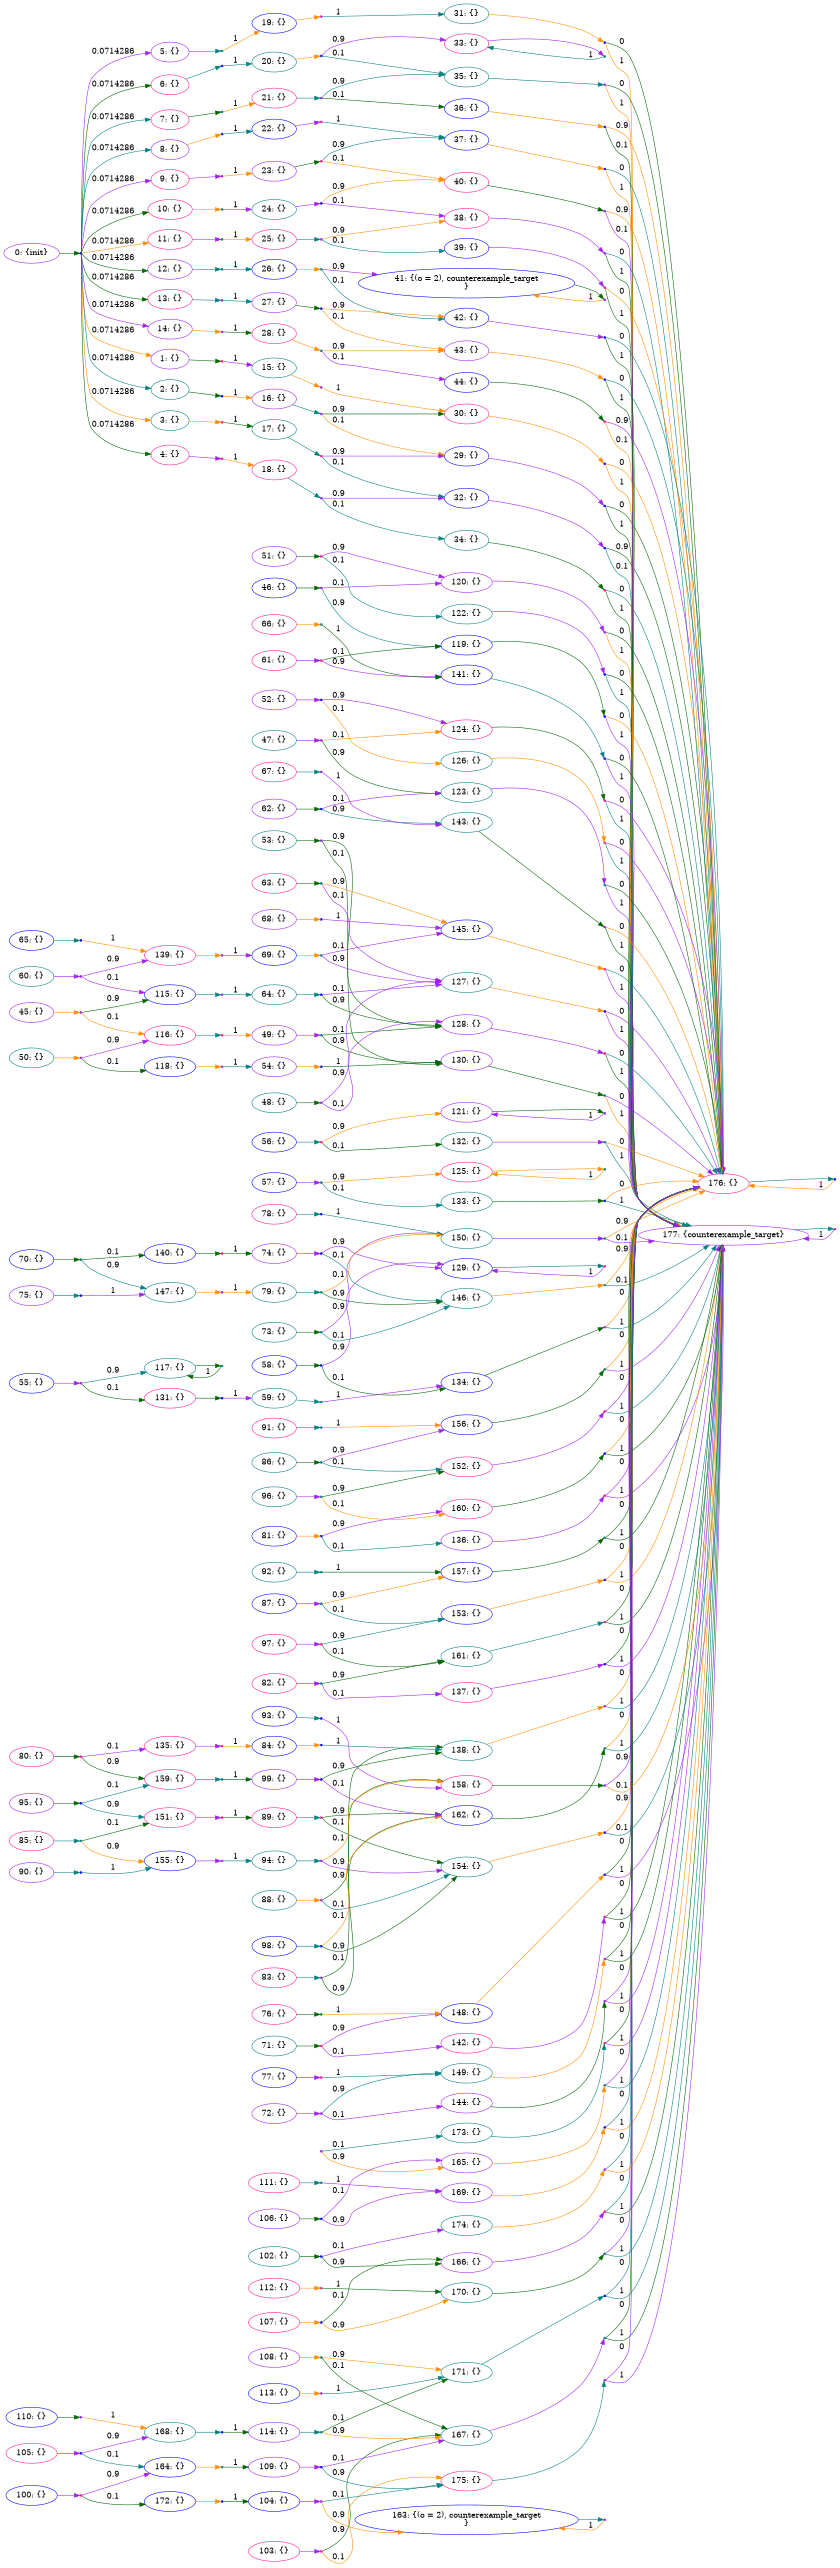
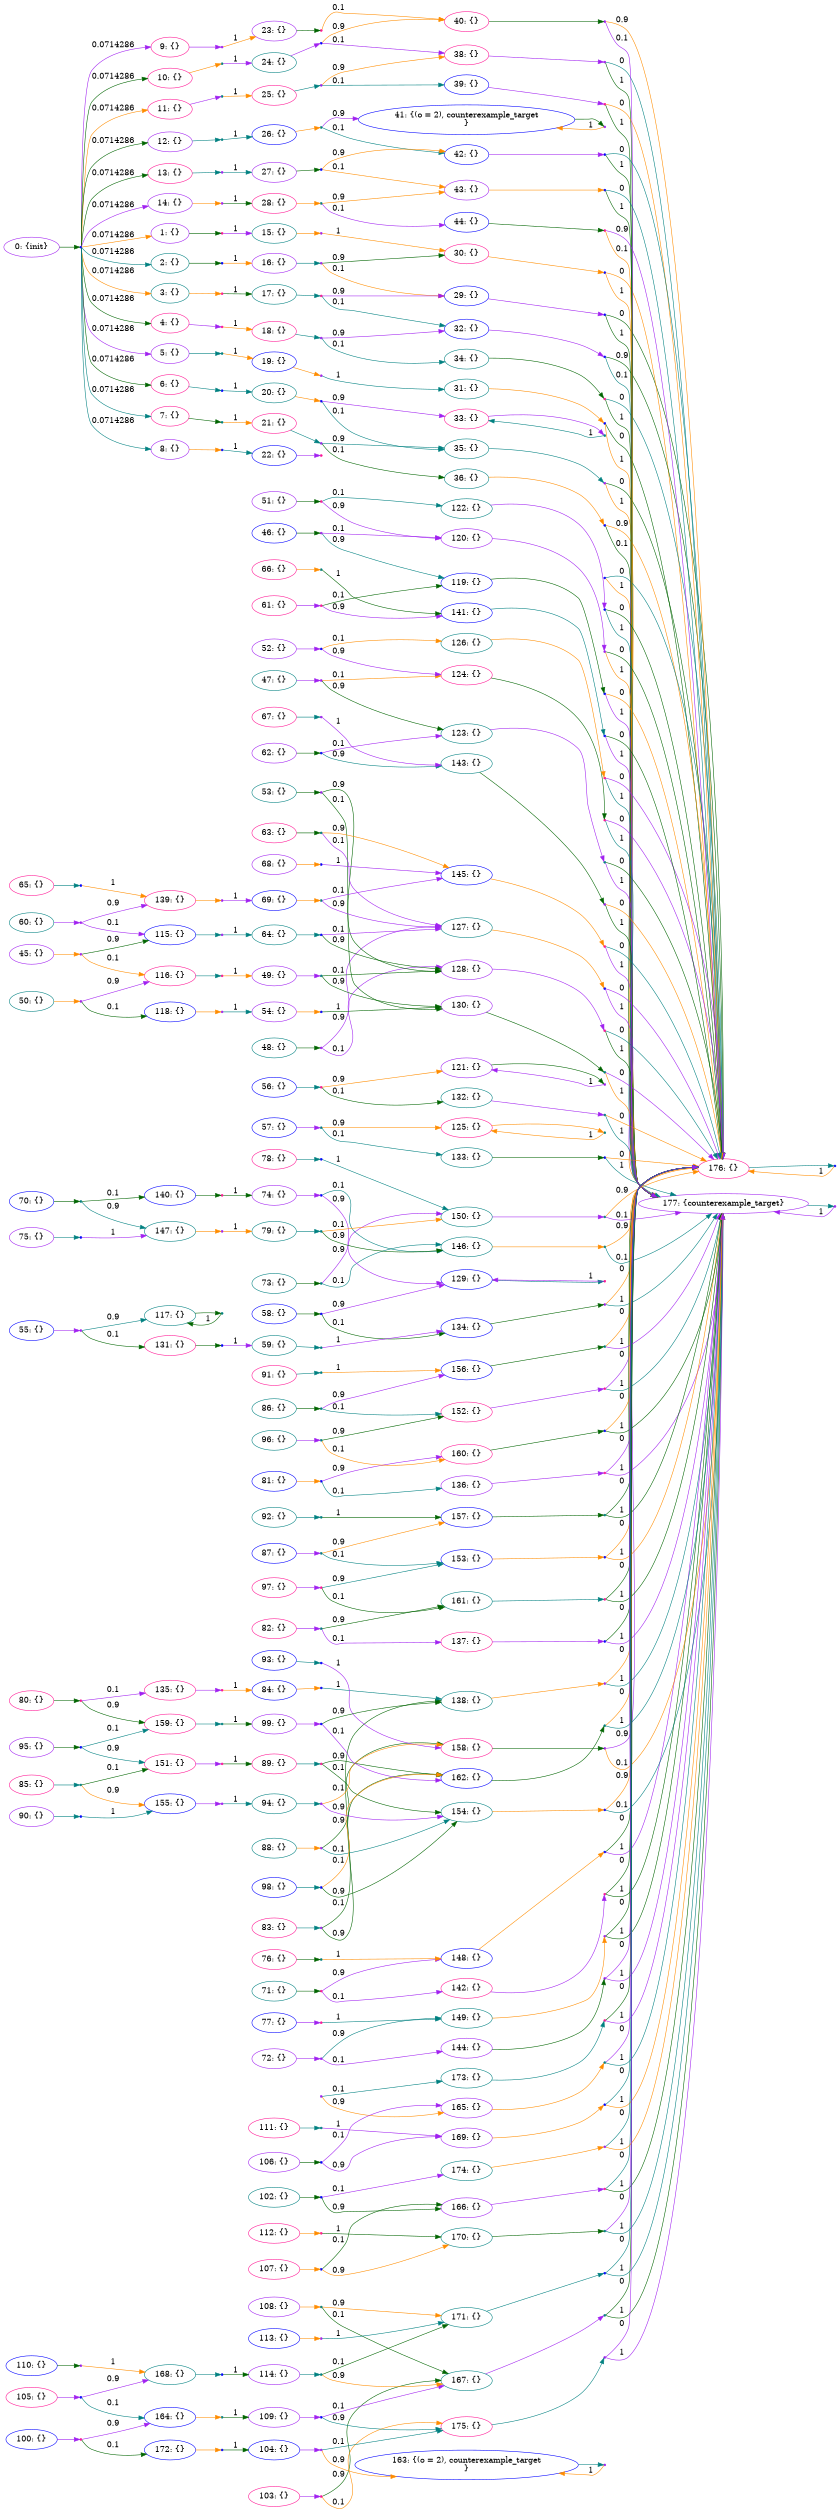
(467, 109) -> (467, 479)
(467, 140) -> none
(32, 940) -> (32, 886)
